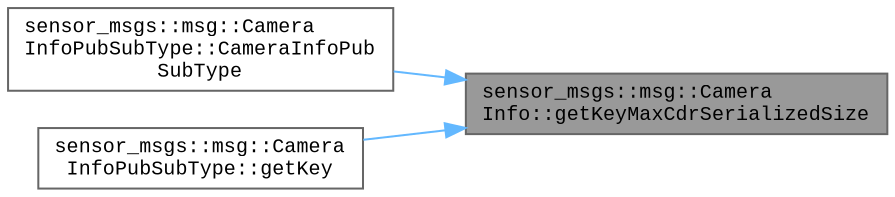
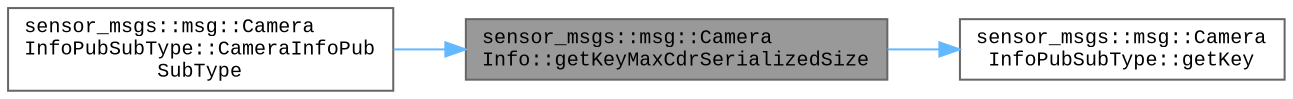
(404, 135) -> (913, 49)
